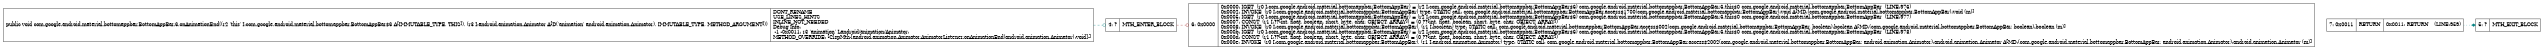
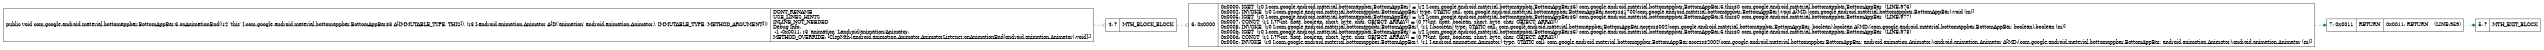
(1148, 25) -> (1148, 25)
none -> (2319, 25)
